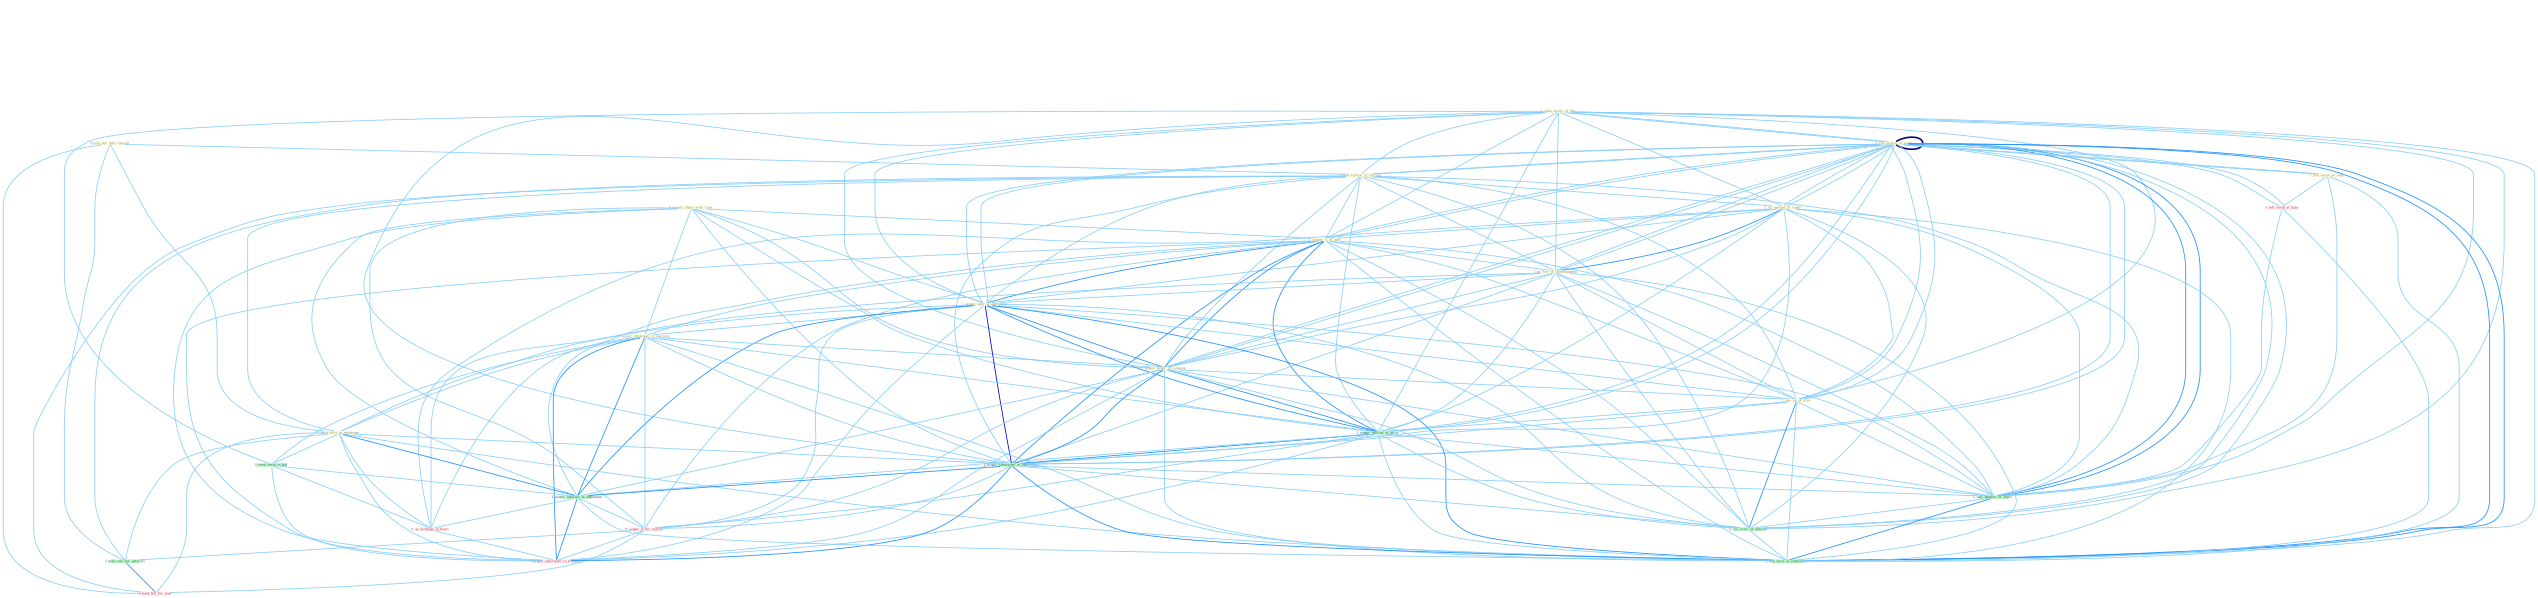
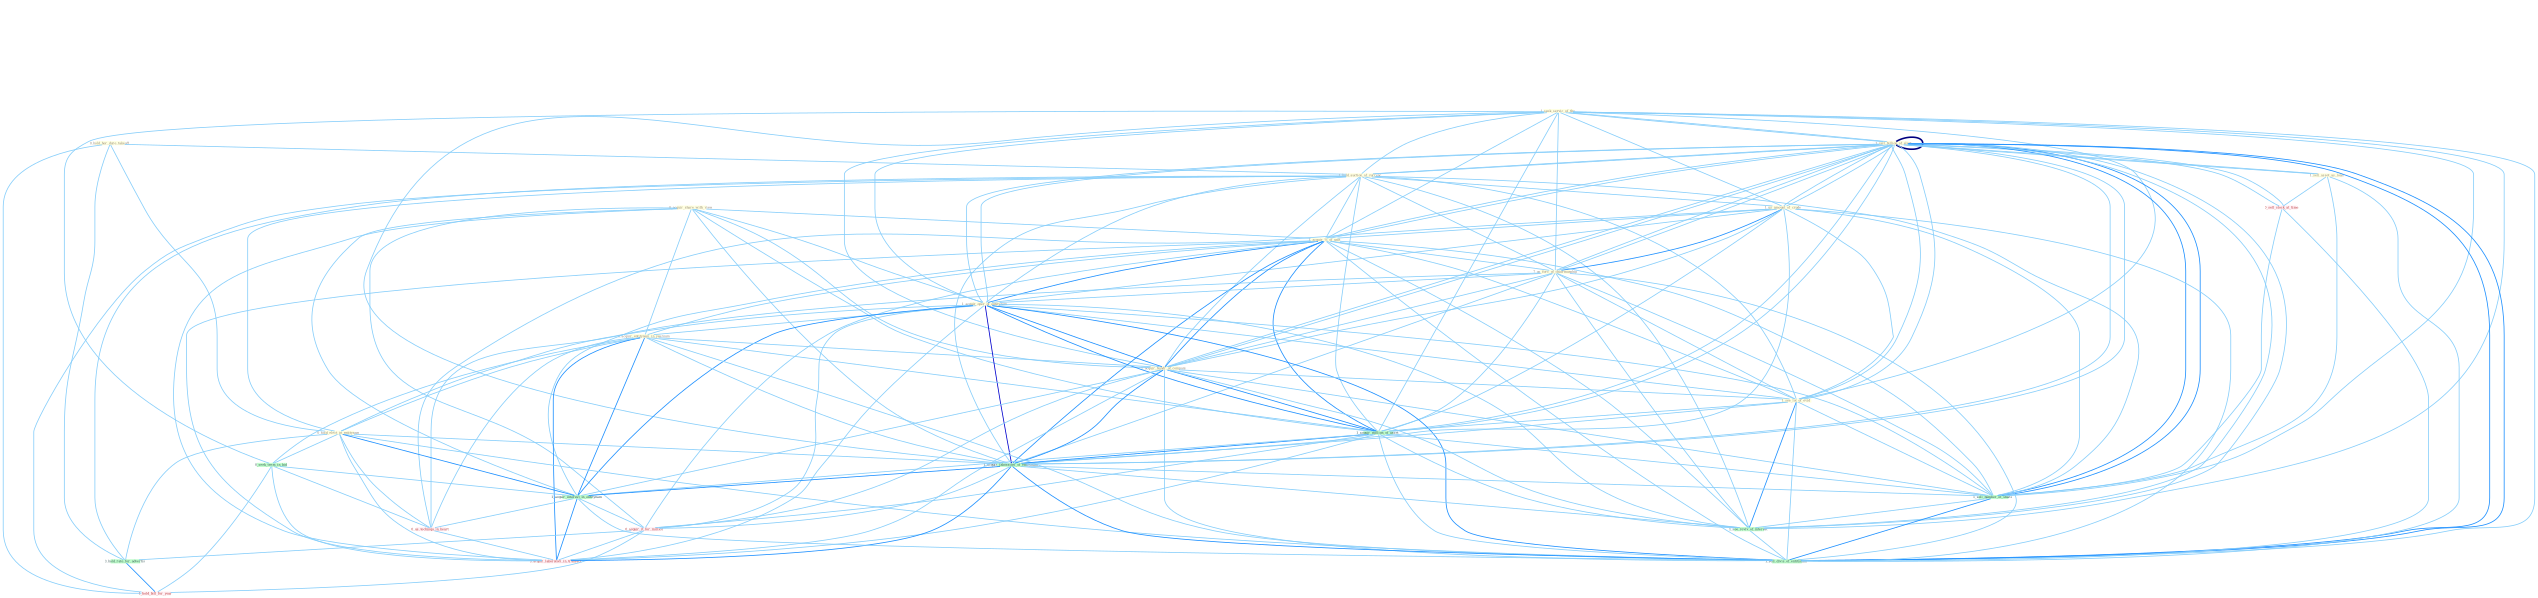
(1911, 362) -> none
(645, 433) -> none
(202, 462) -> (222, 536)
